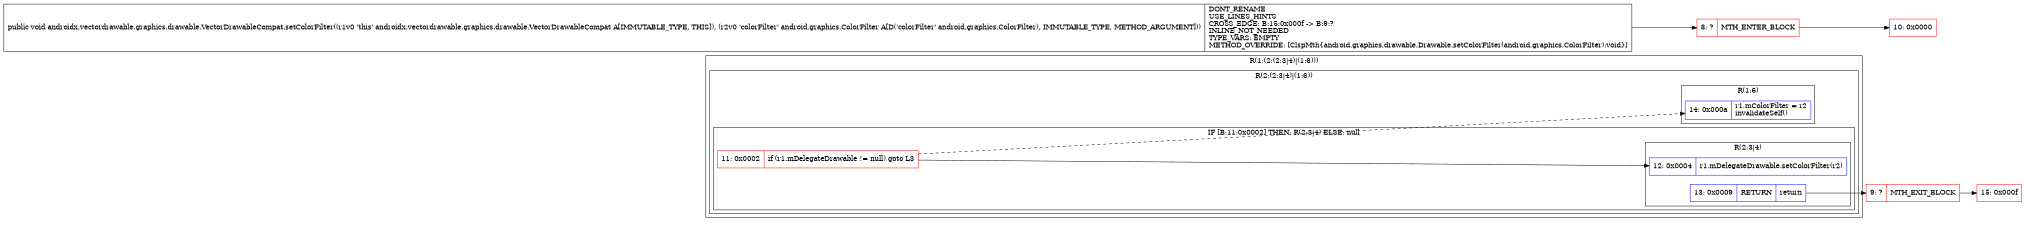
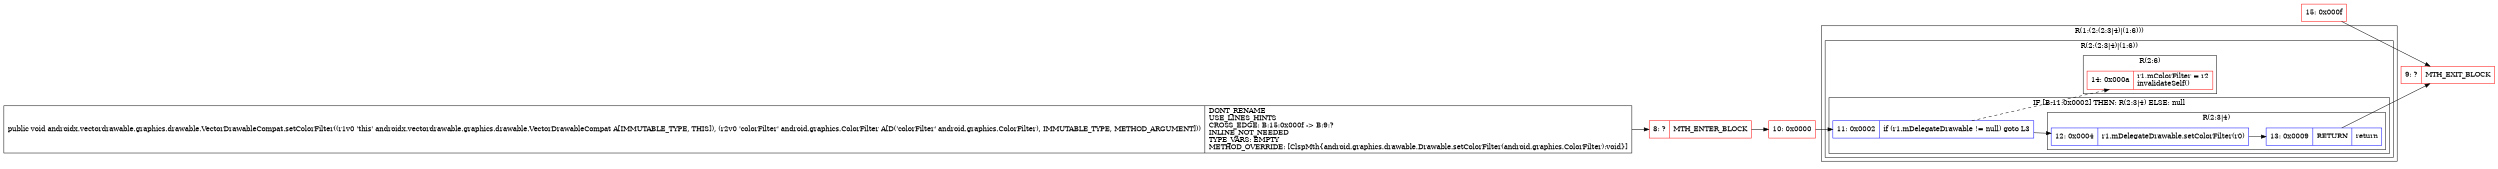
(1748, 91) -> (2150, 61)
(1748, 110) -> (2150, 80)
none -> (1822, 129)
none -> (2255, 137)
(818, 159) -> (1933, 129)
(1771, 166) -> (2173, 136)
(1966, 193) -> (2386, 44)
